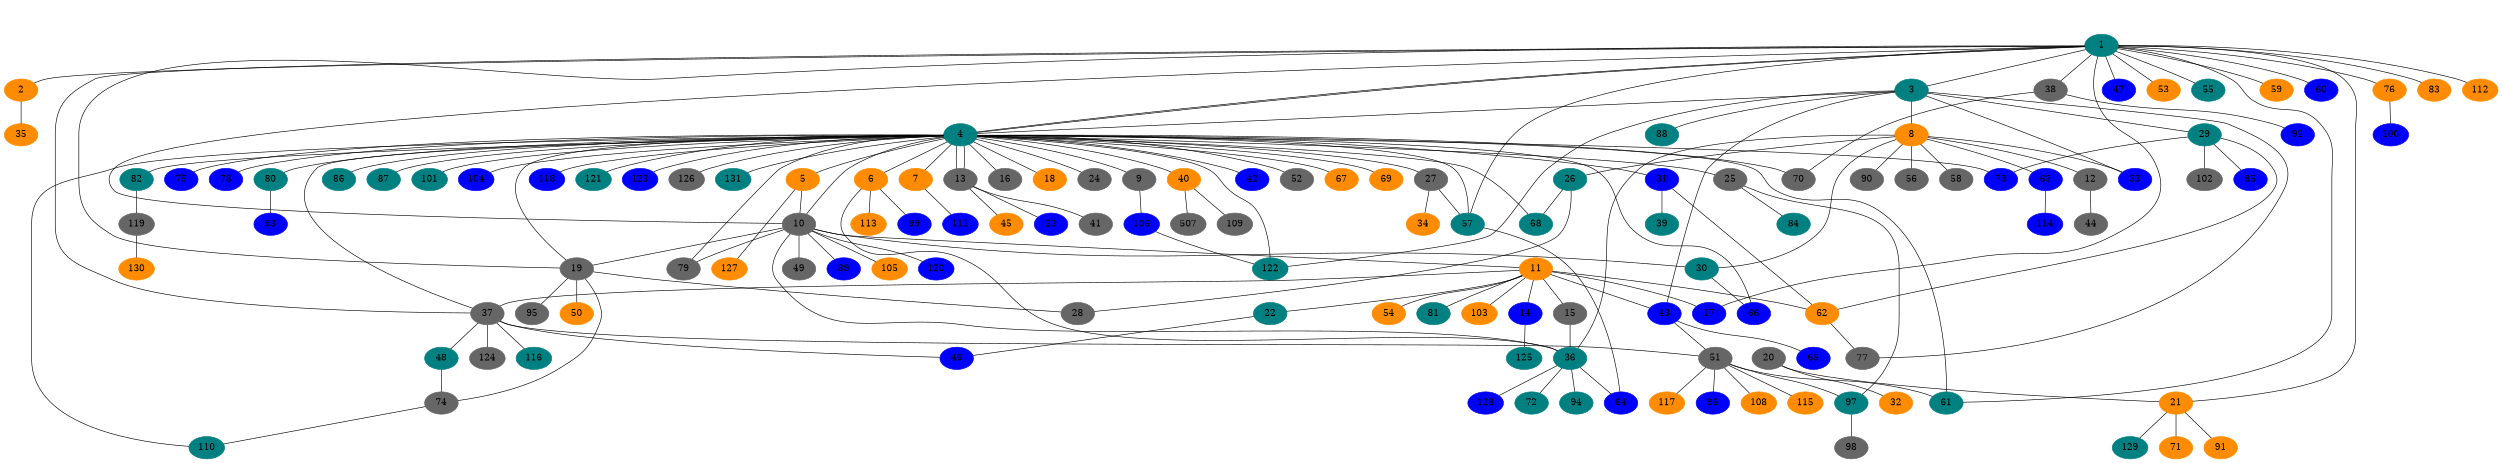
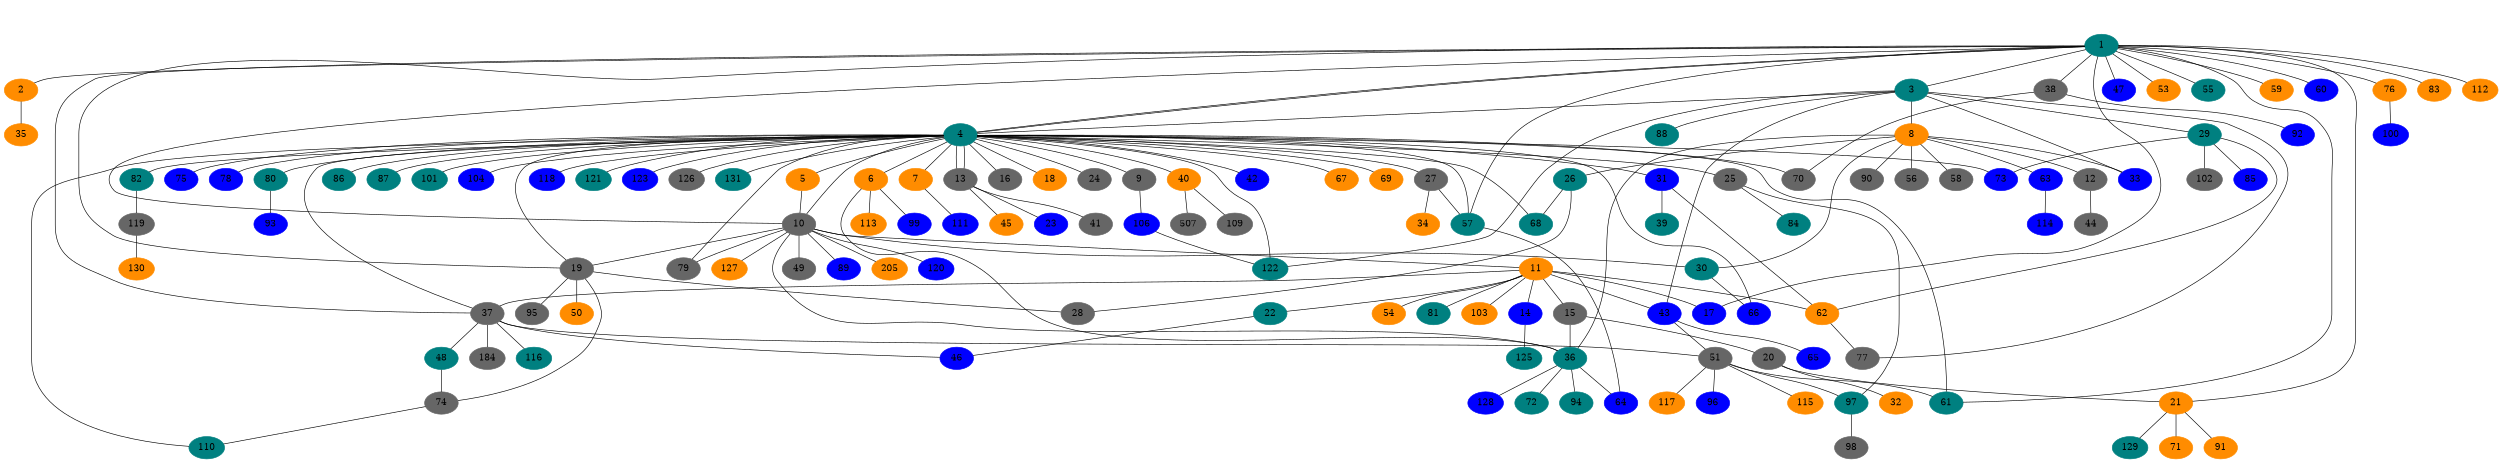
(1297, 180) -> none
(763, 228) -> (764, 246)
(890, 269) -> (890, 269)
none -> (1671, 332)
(487, 358) -> (487, 358)
(1759, 403) -> none
